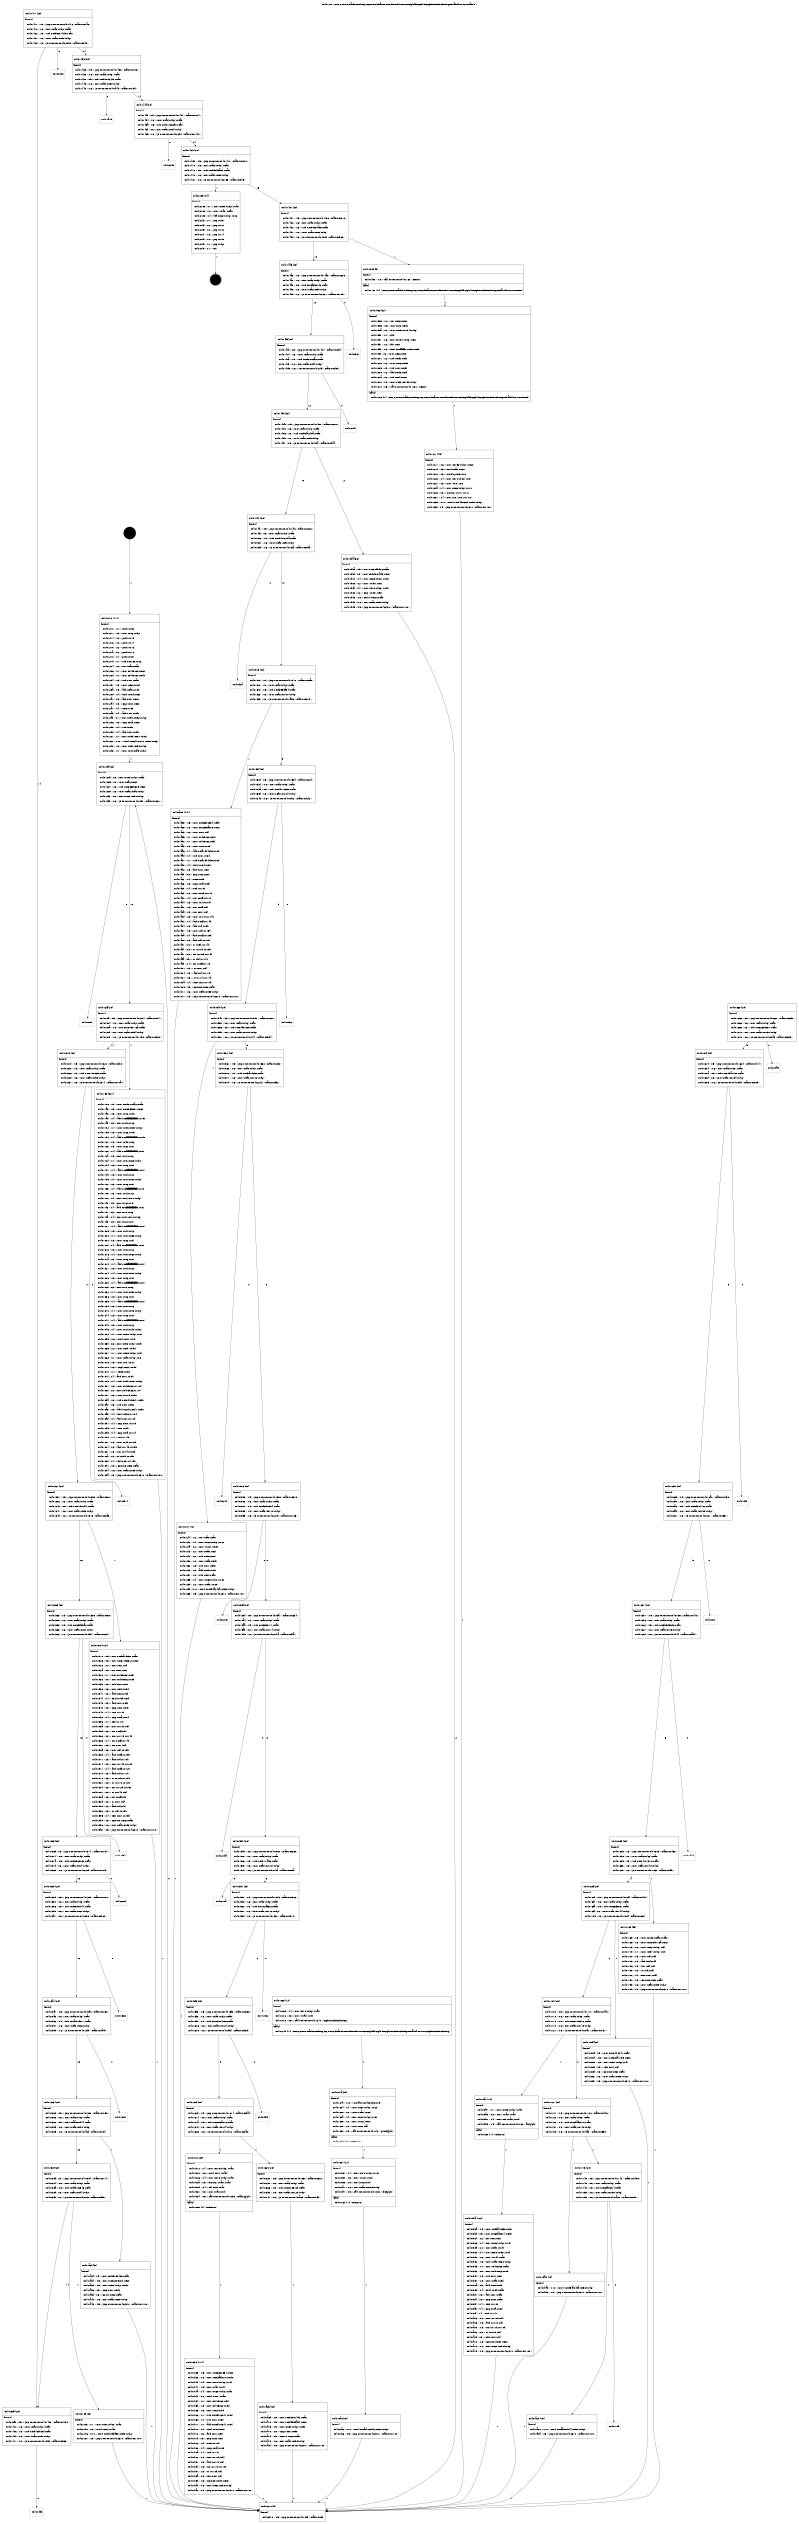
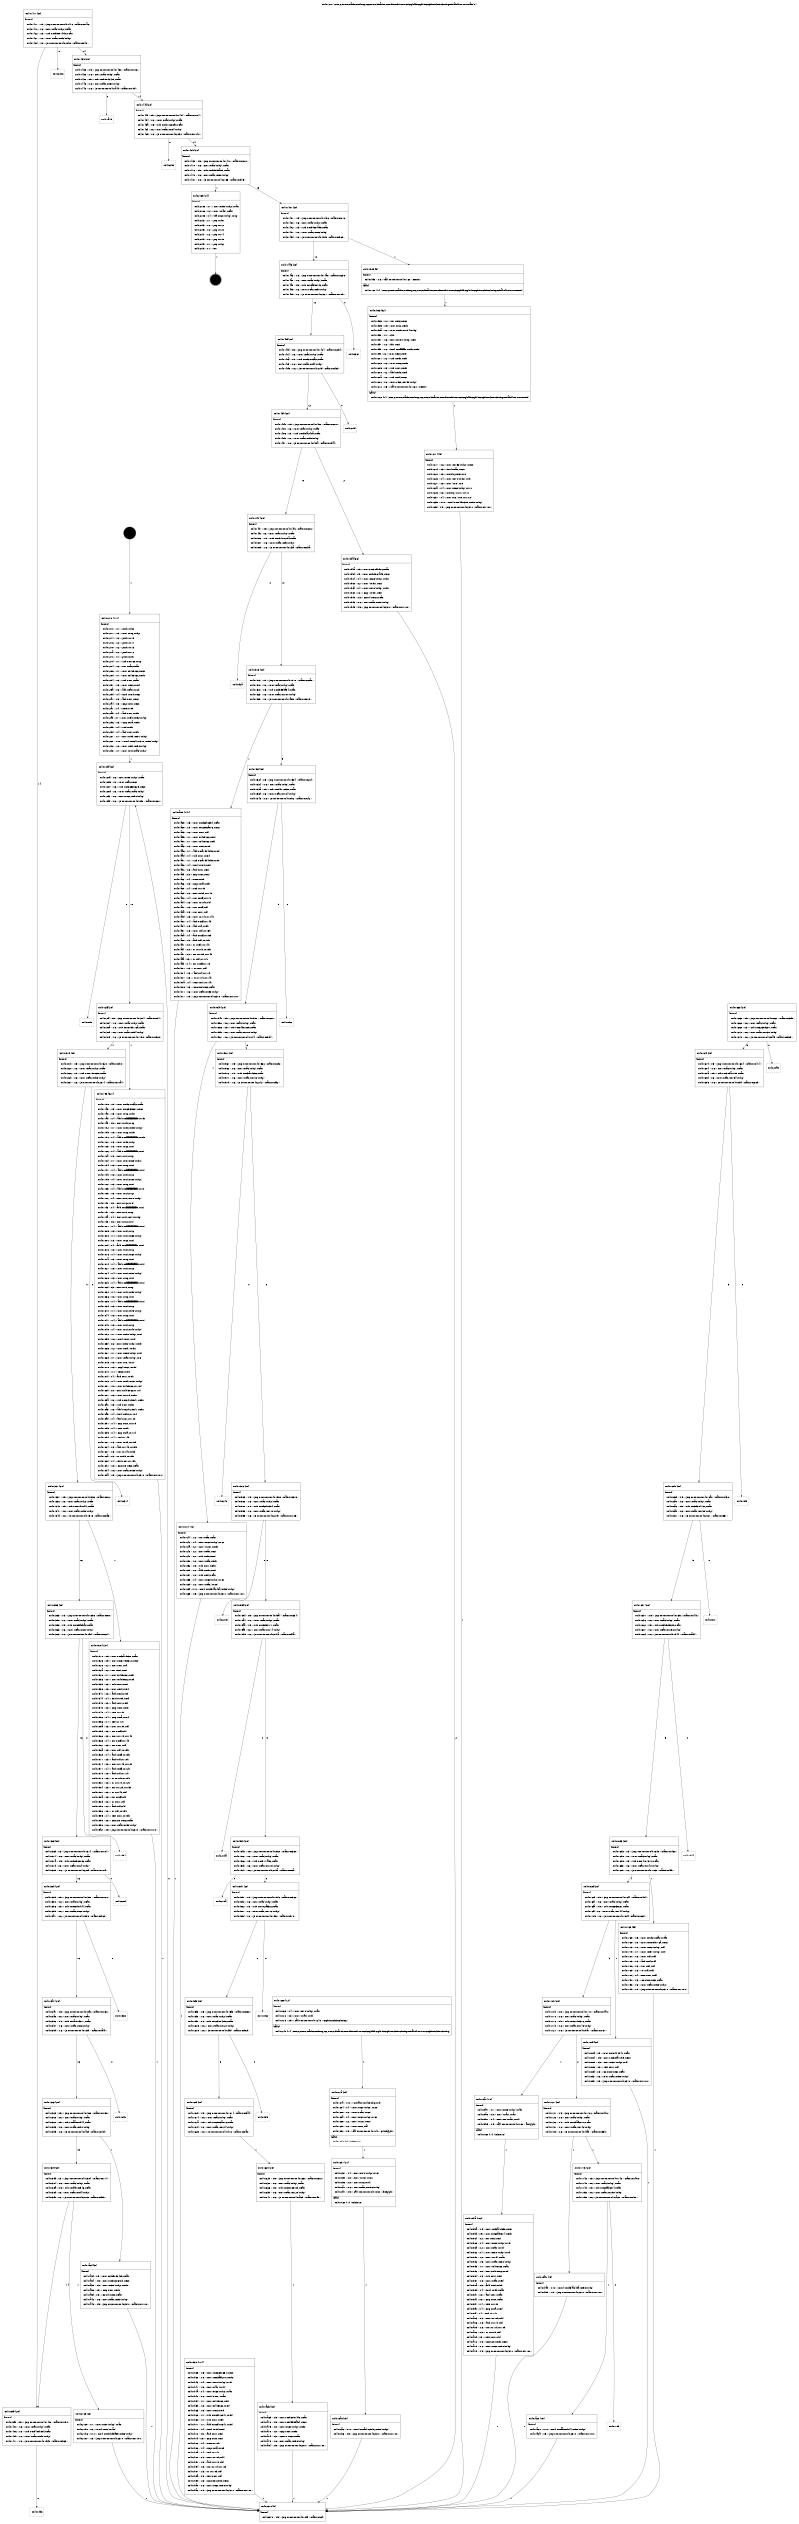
(219, 2183) -> none
